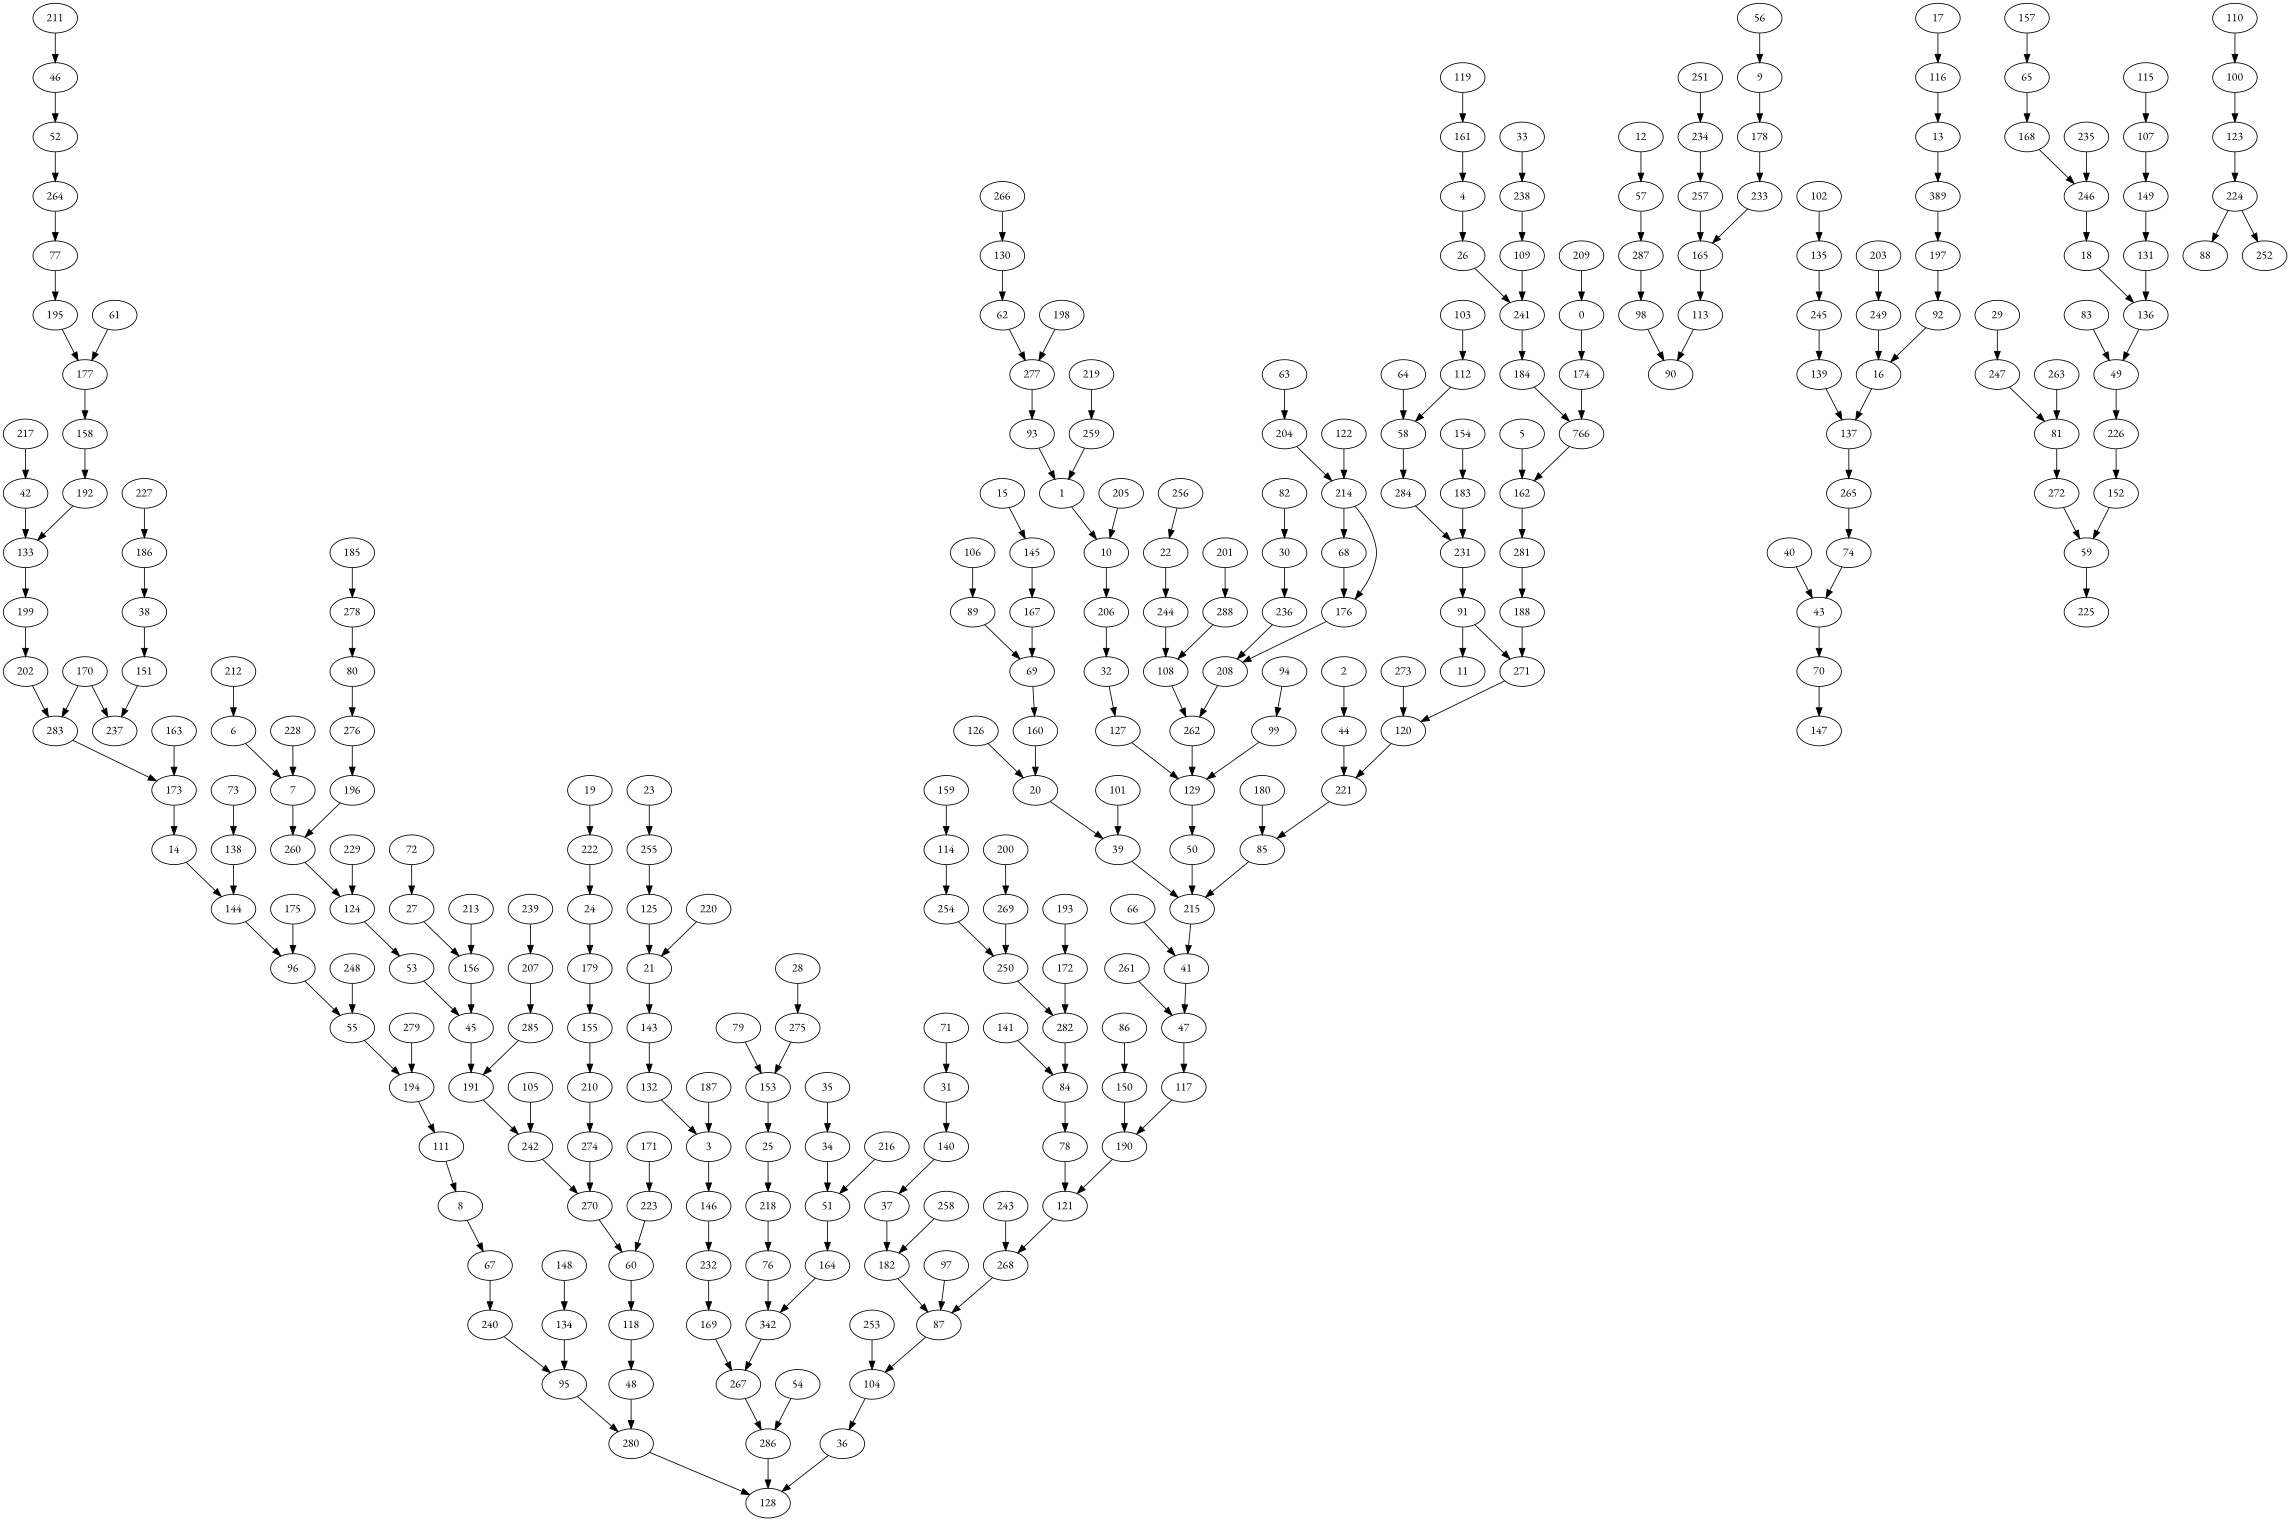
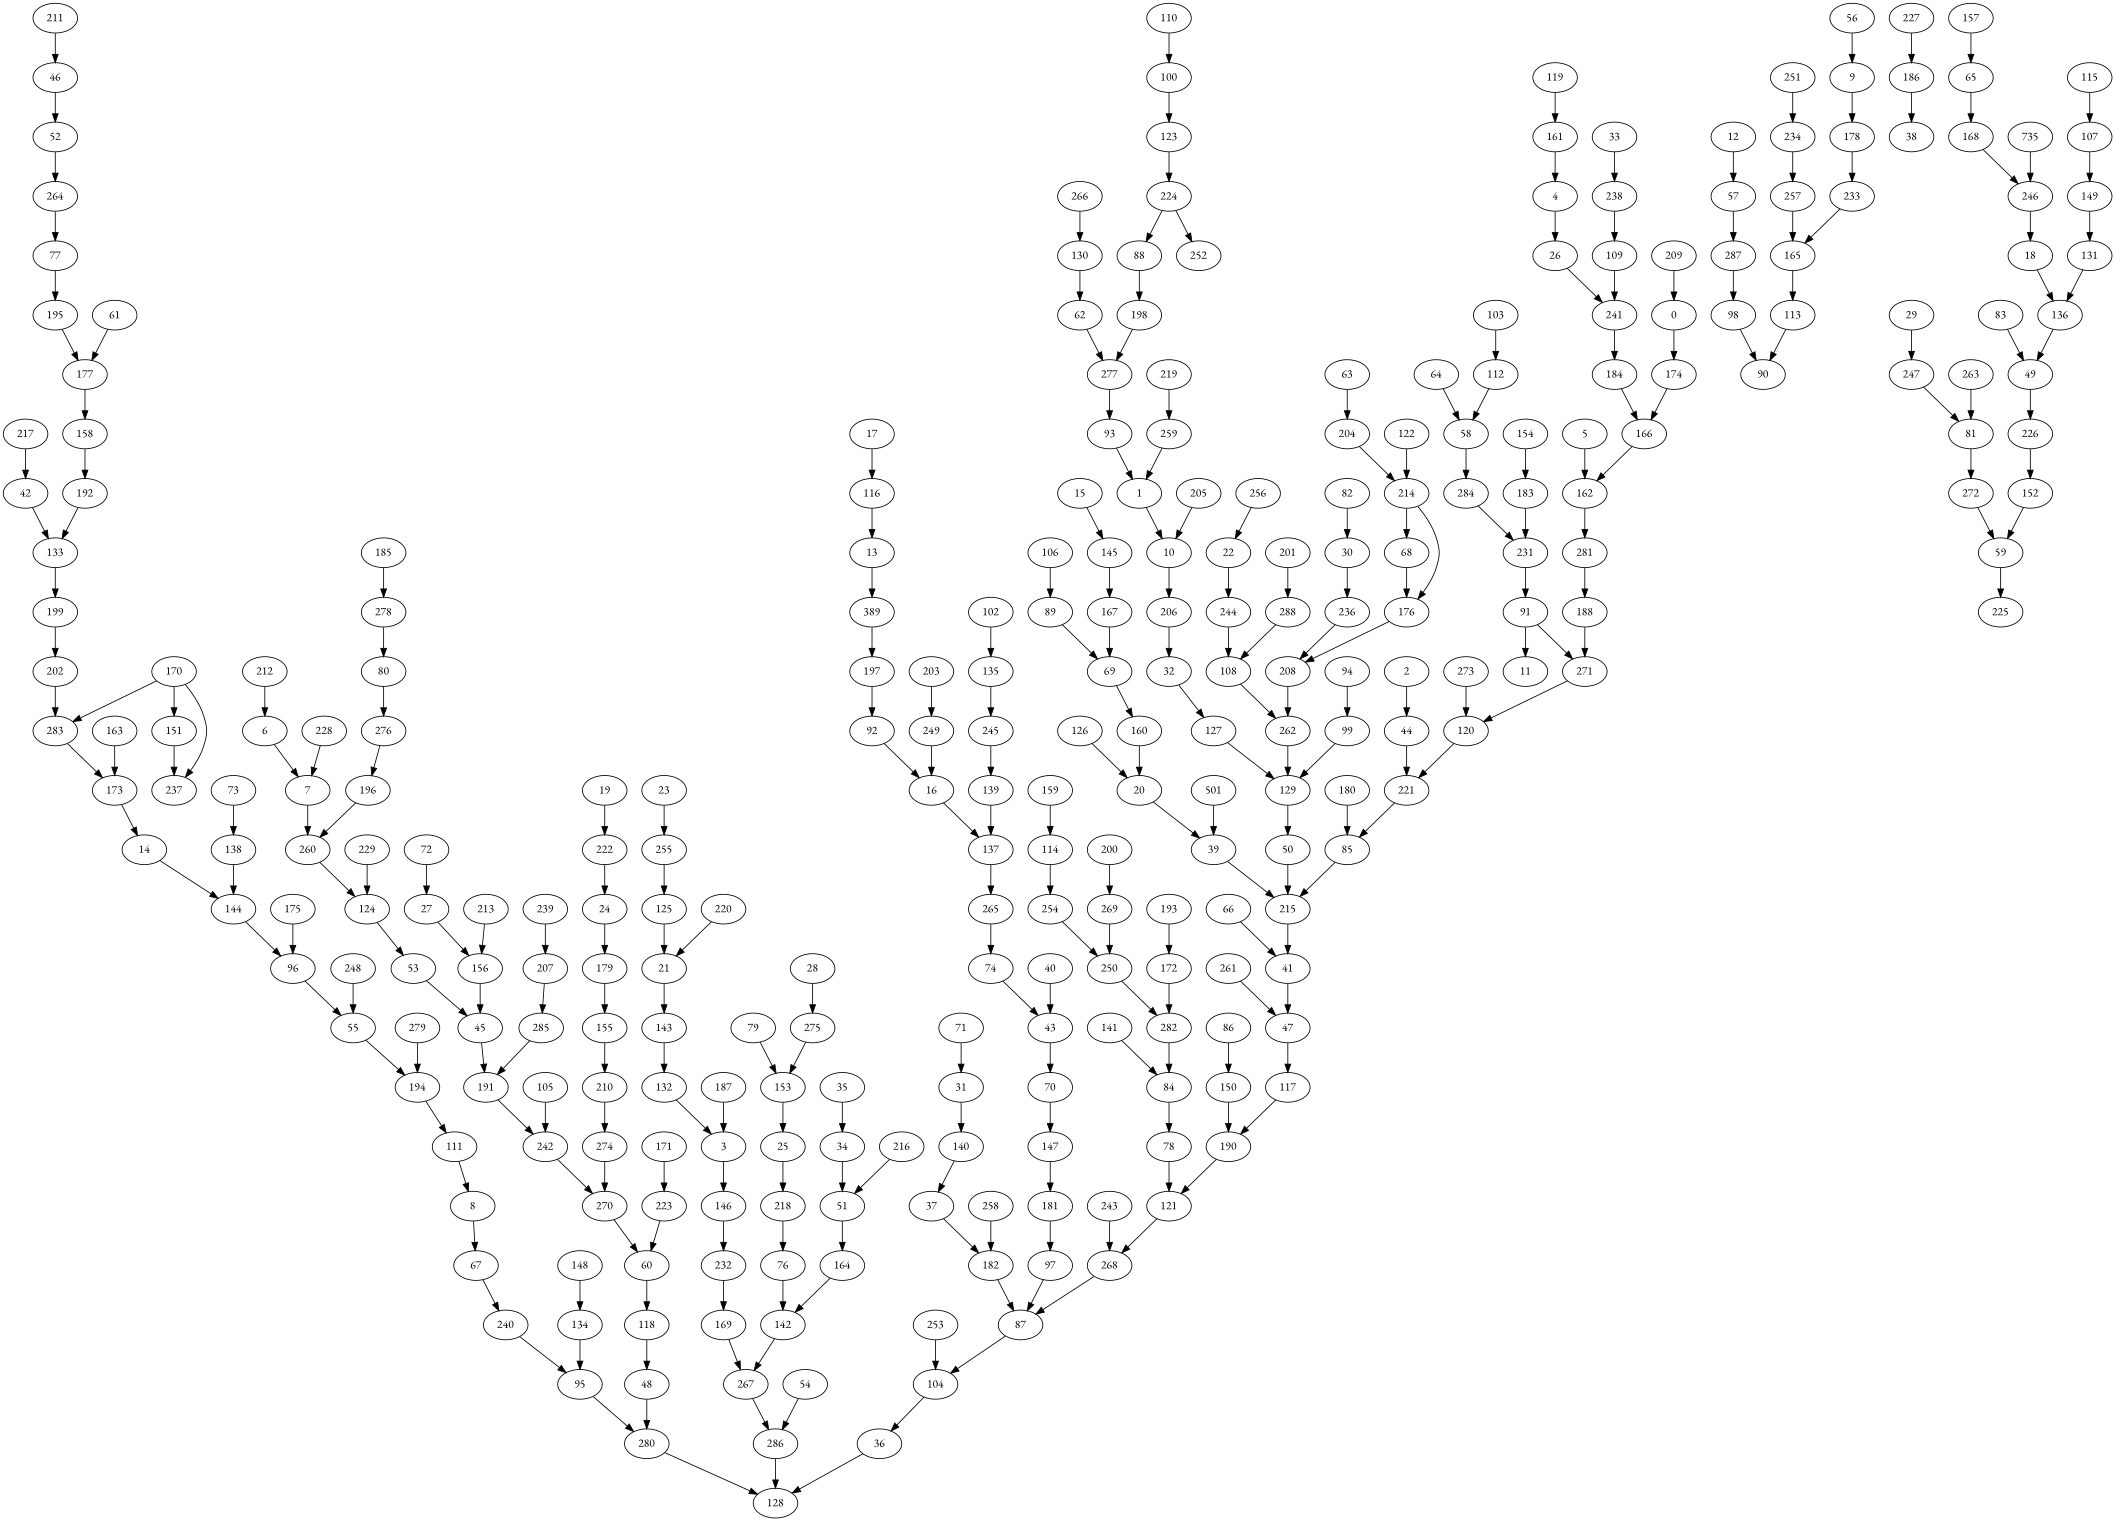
(2086, 137) -> (2030, 137)
none -> (1139, 281)
(1582, 434) -> (1644, 434)
(144, 638) -> (174, 697)
(1118, 790) -> (1214, 790)
none -> (1050, 1206)
(768, 1325) -> (783, 1325)
